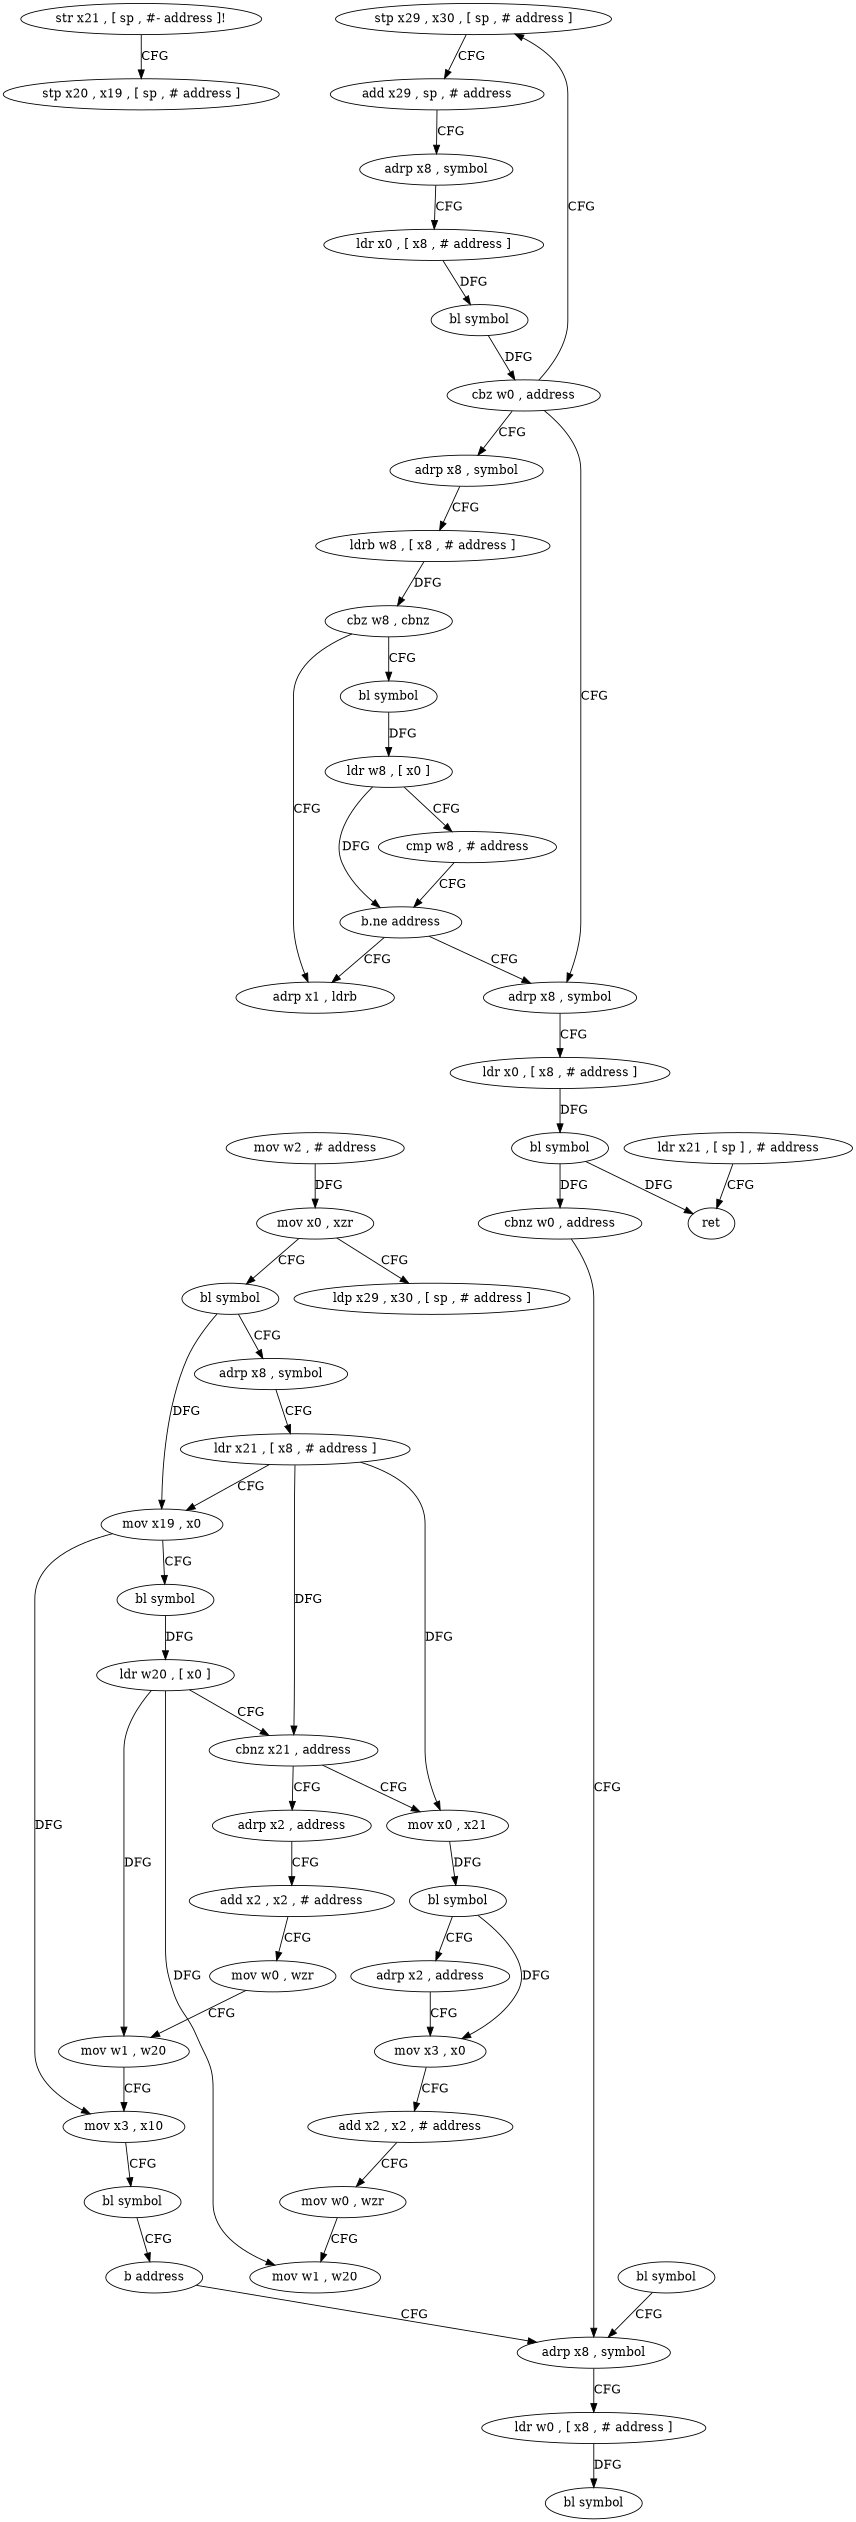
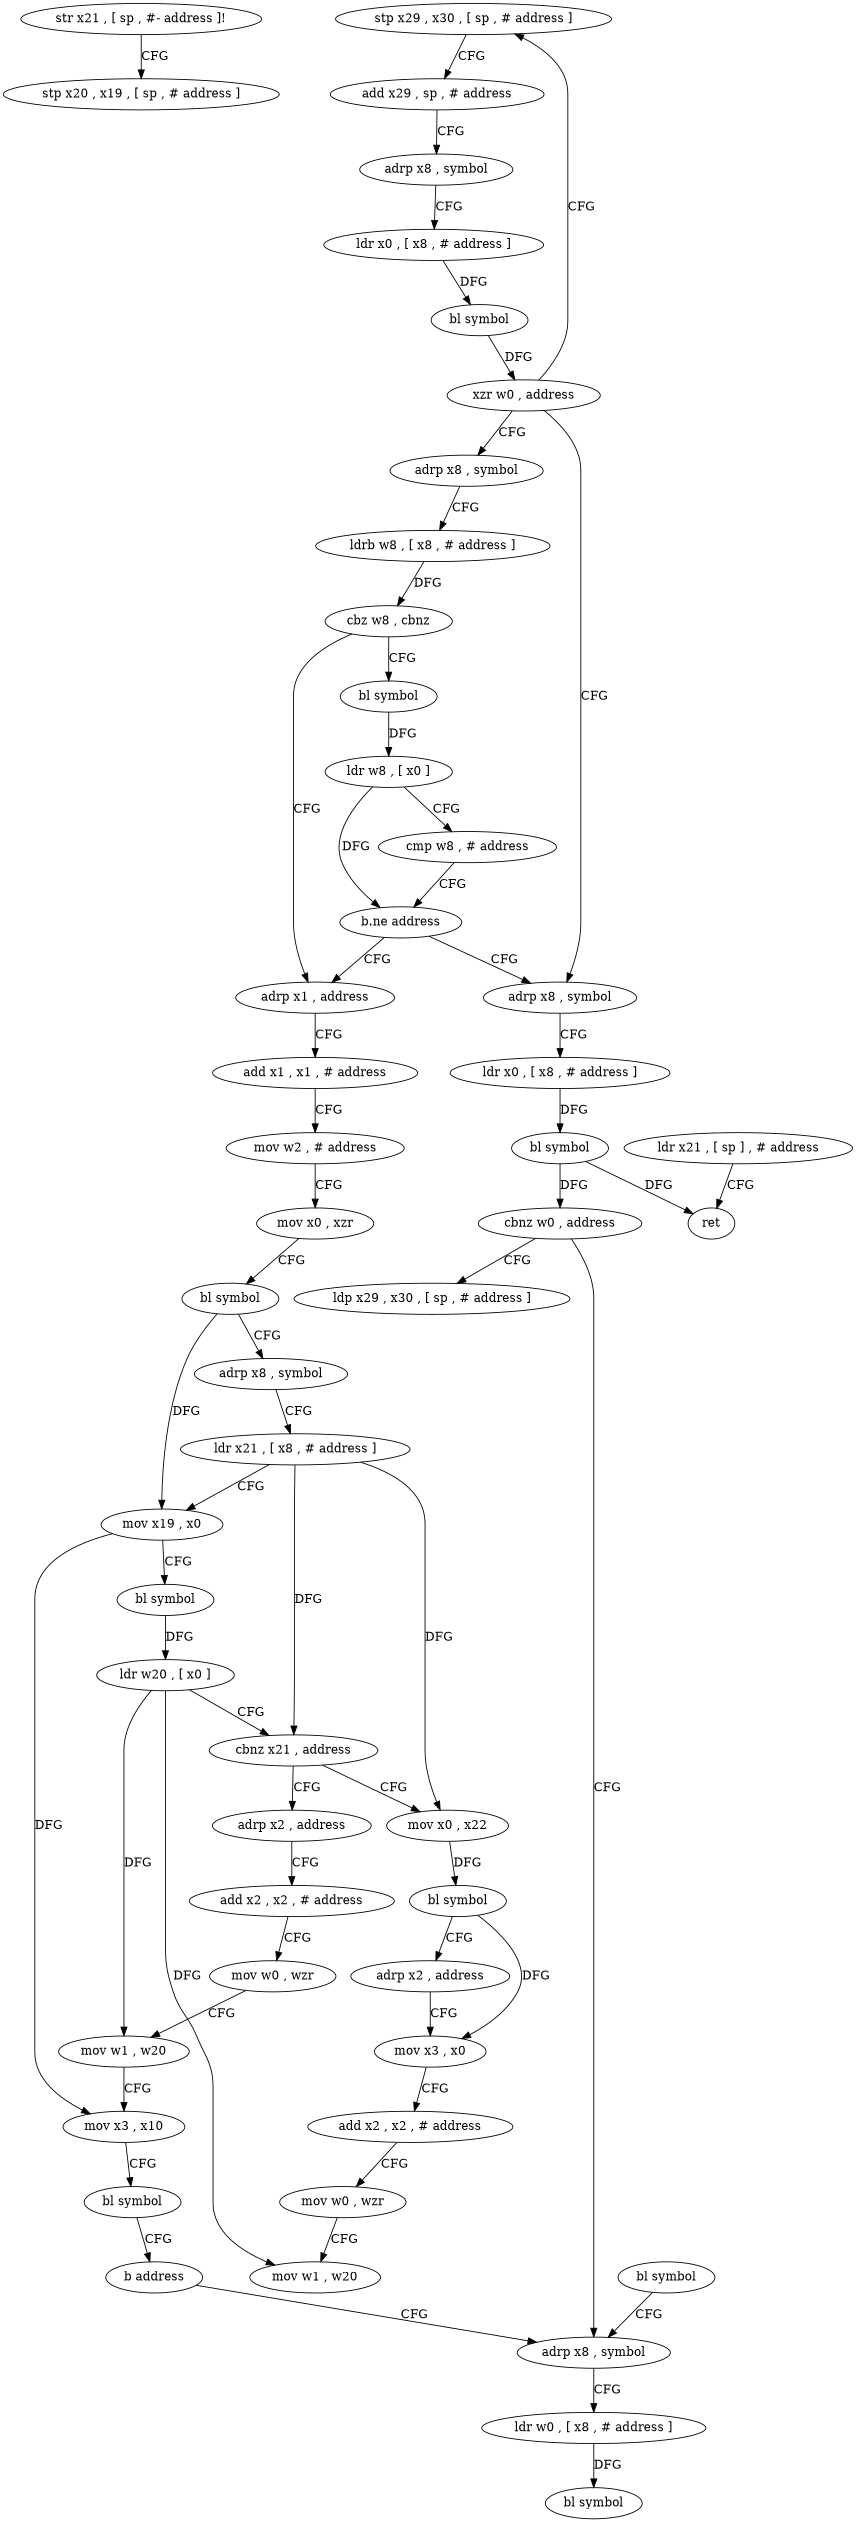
(524, 395) -> (524, 395)
(315, 998) -> (315, 998)
none -> (315, 1073)
(329, 1186) -> (329, 1186)
(369, 1258) -> (500, 1259)
(448, 1826) -> (448, 1826)
